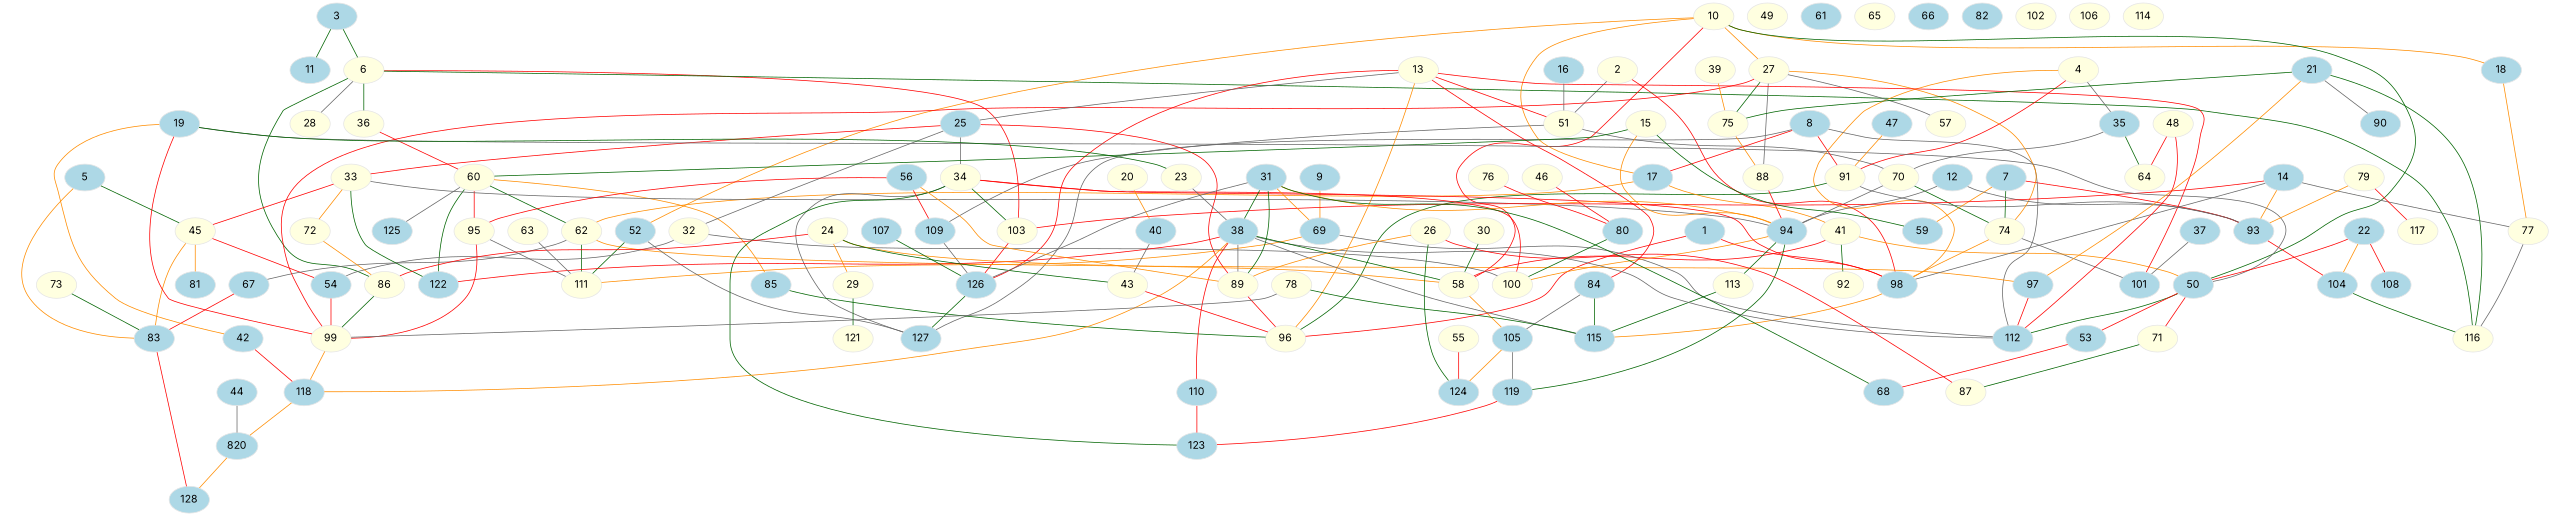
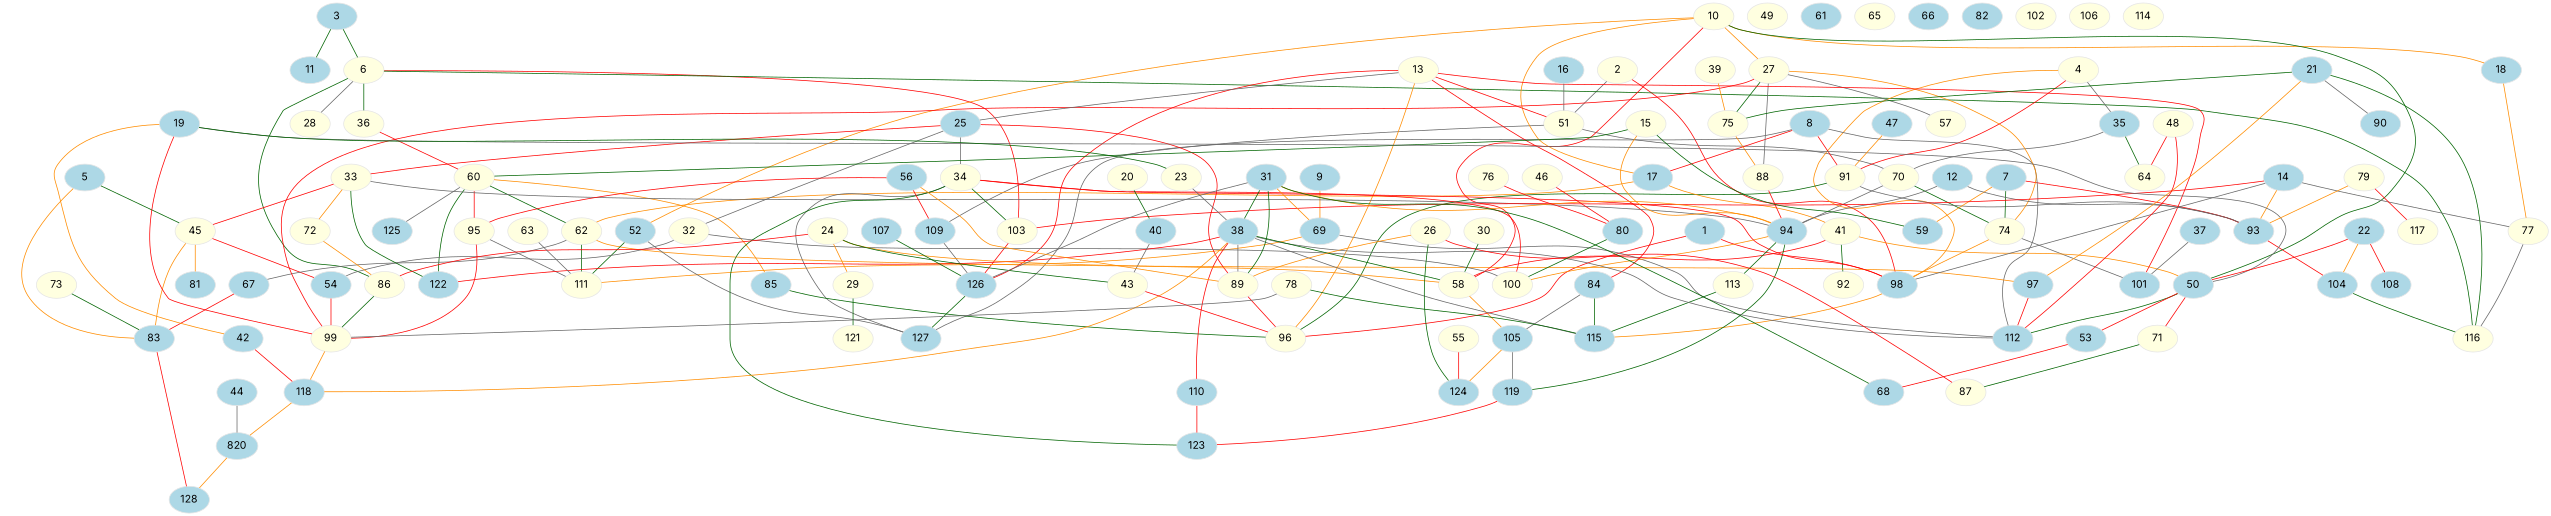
(1142, 204) -> (1142, 204)
